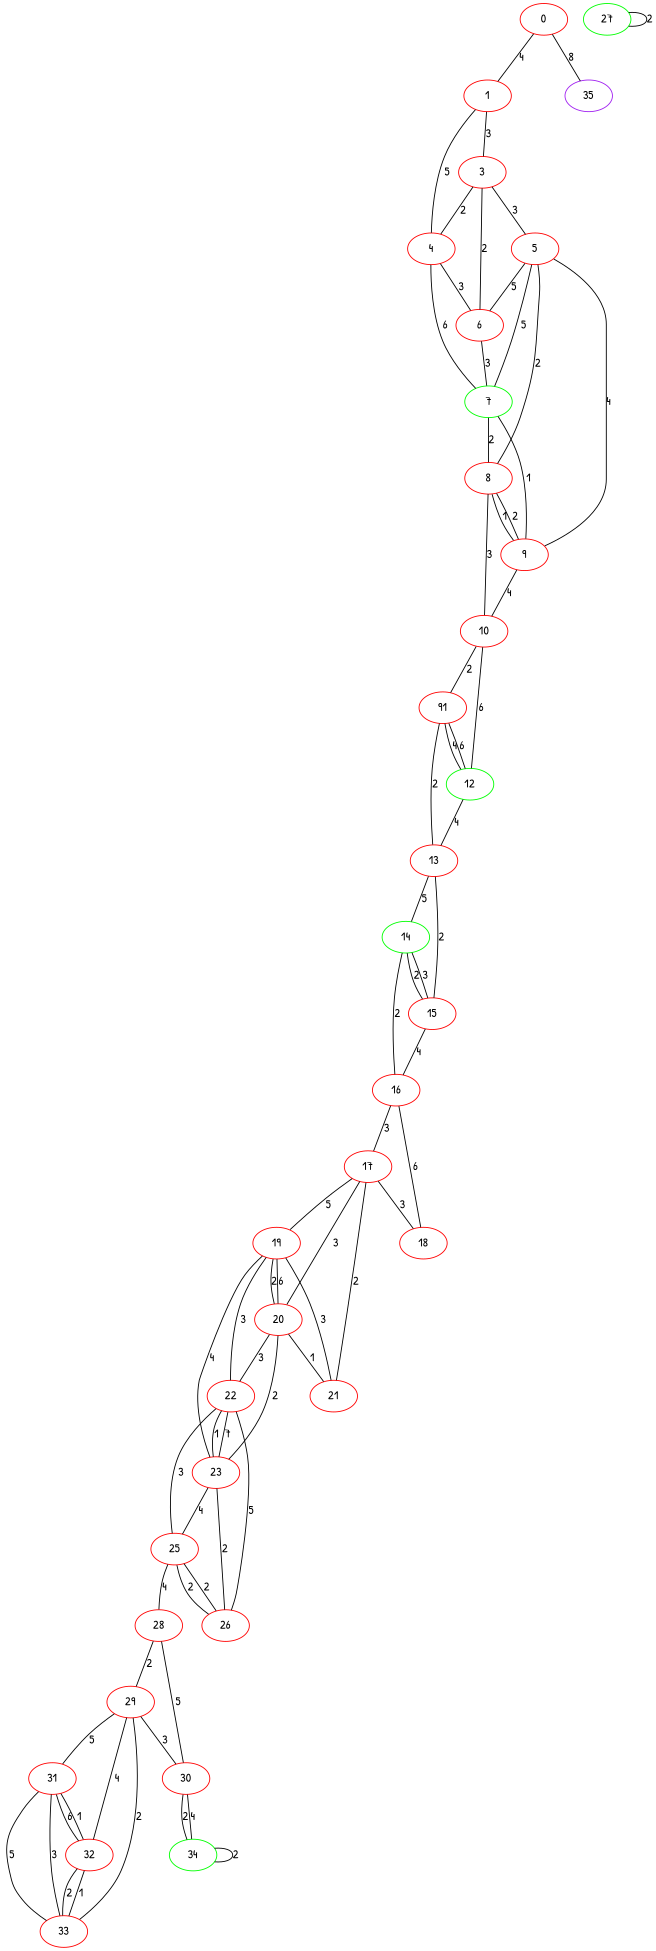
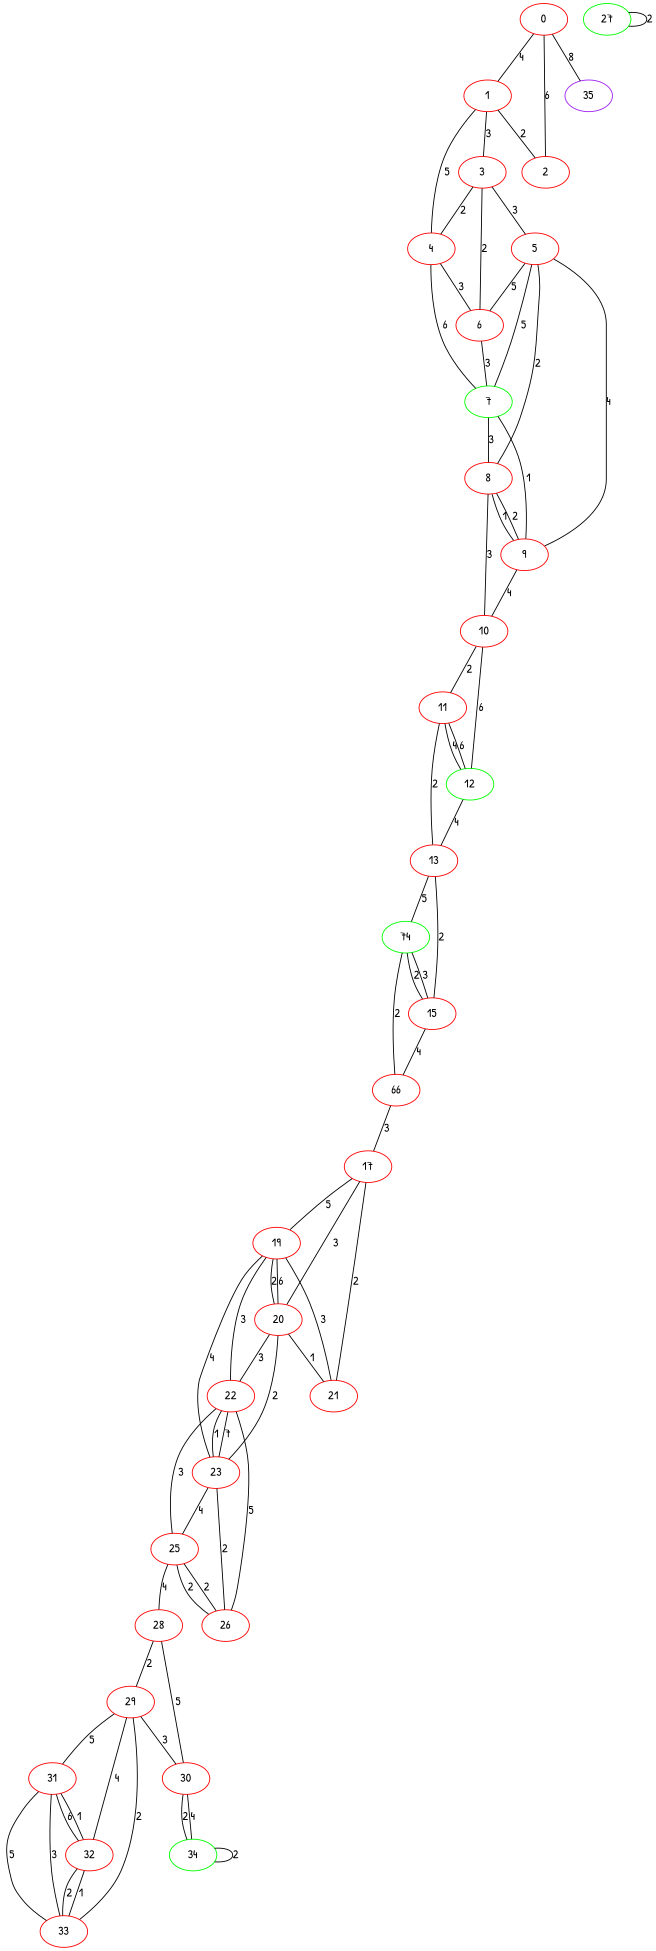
none -> (546, 172)
(492, 440) -> (492, 440)
(443, 708) -> (443, 708)
(406, 937) -> (406, 937)
(396, 1090) -> (396, 1090)
(423, 1243) -> none
